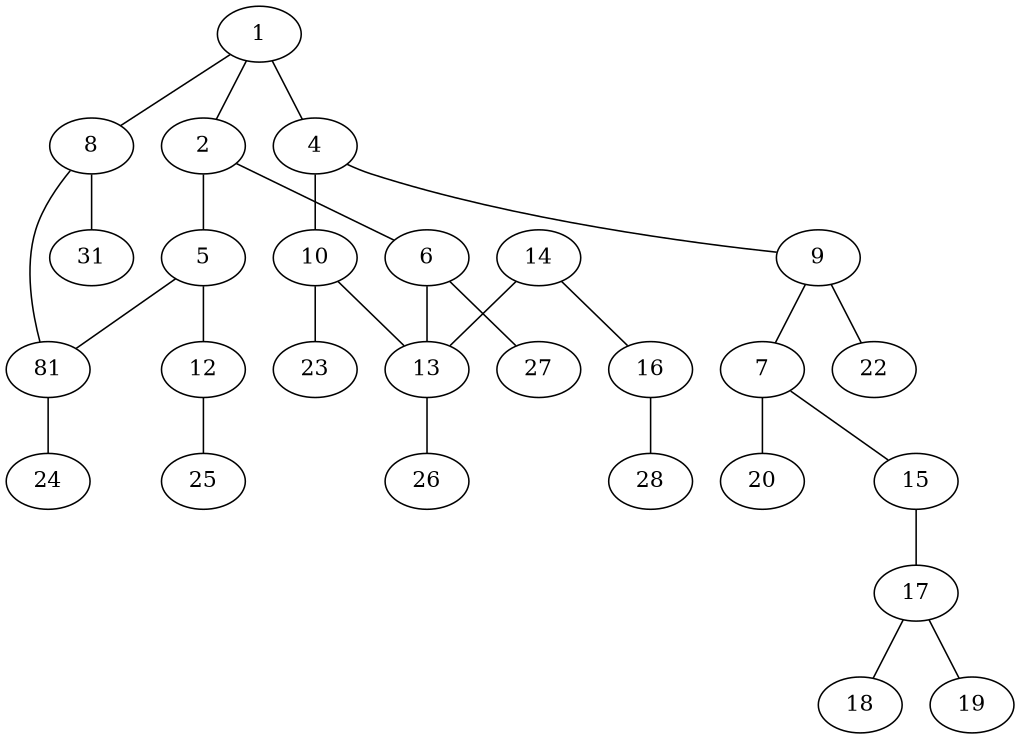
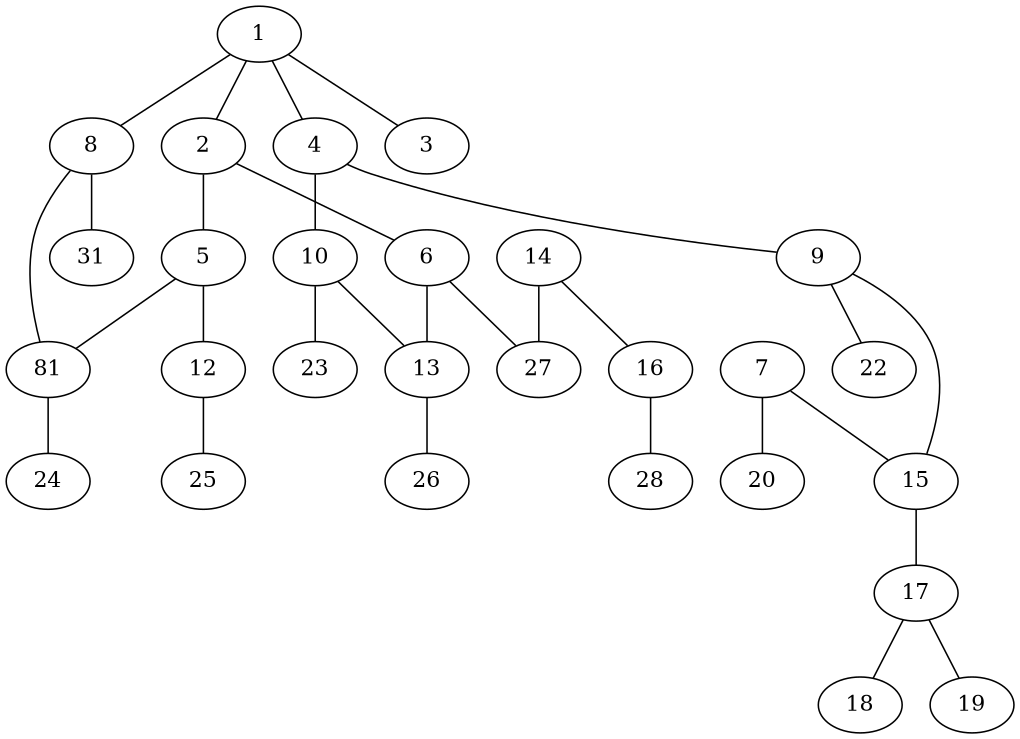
none -> (427, 146)
(490, 307) -> (539, 314)
(790, 314) -> (932, 347)
